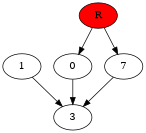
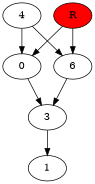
none -> (22, 16)
(124, 66) -> (73, 66)
(45, 89) -> (47, 139)
